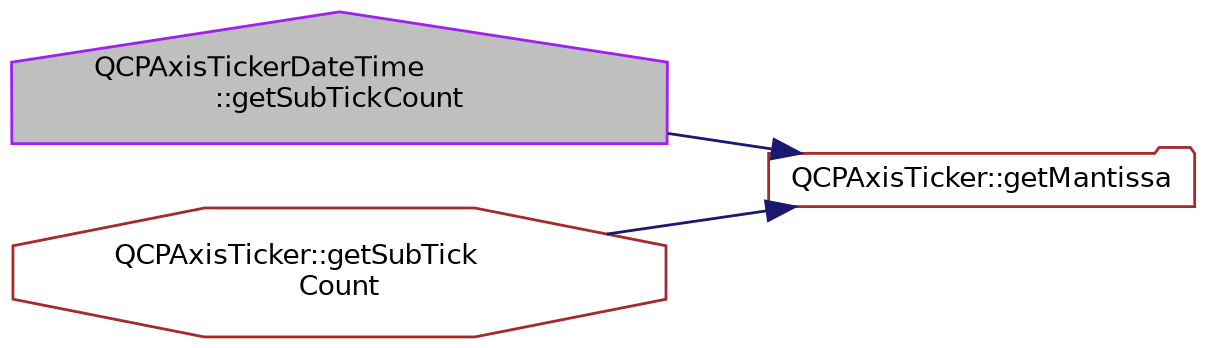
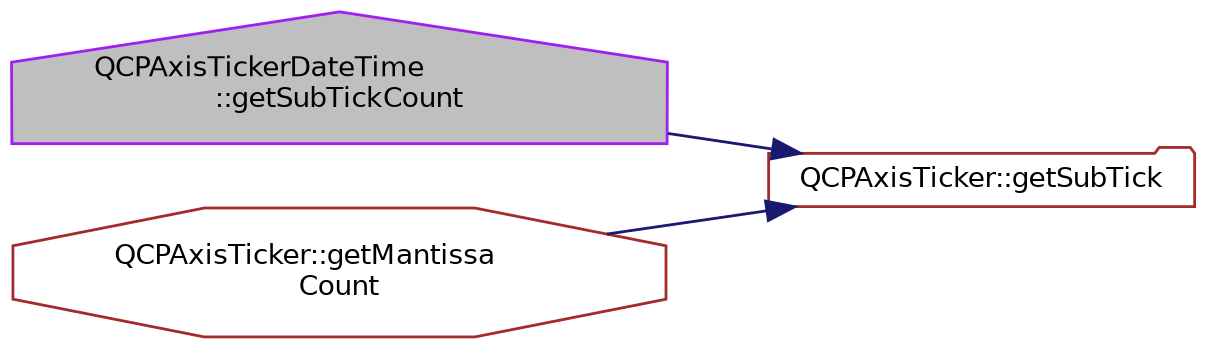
(982, 180) -> (982, 180)
(339, 272) -> (339, 272)
